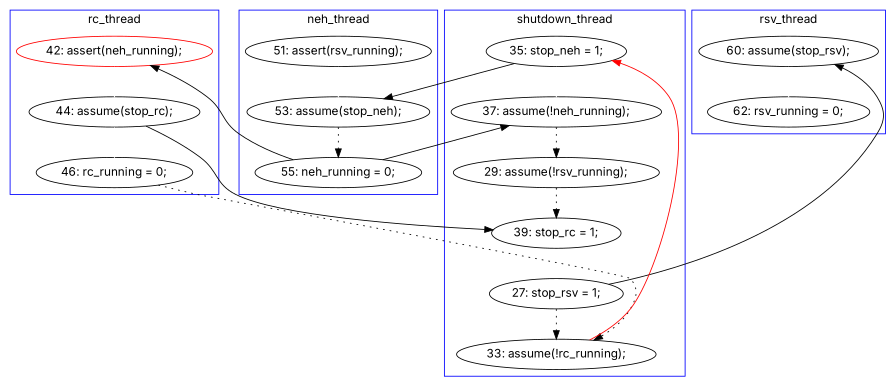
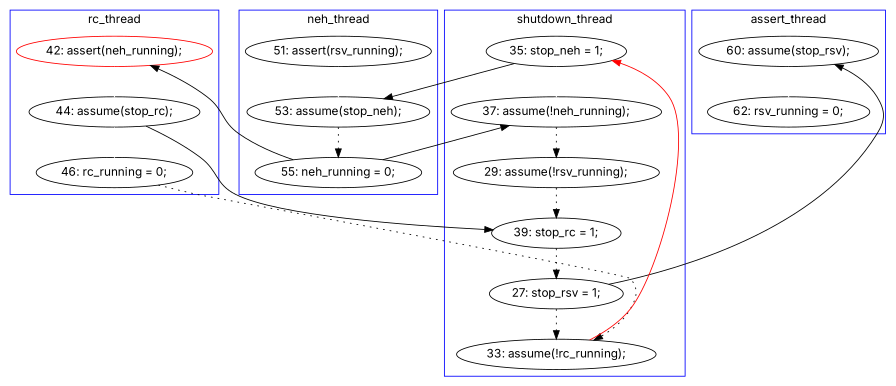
(789, 20) -> (789, 20)
none -> (556, 257)
